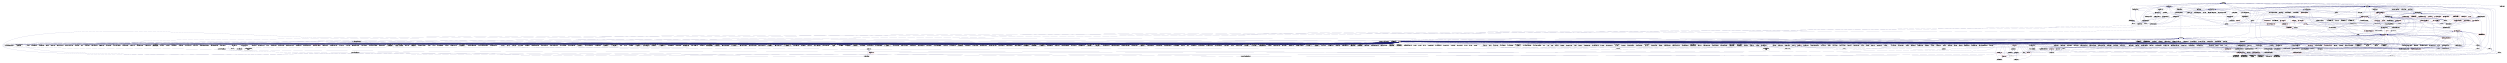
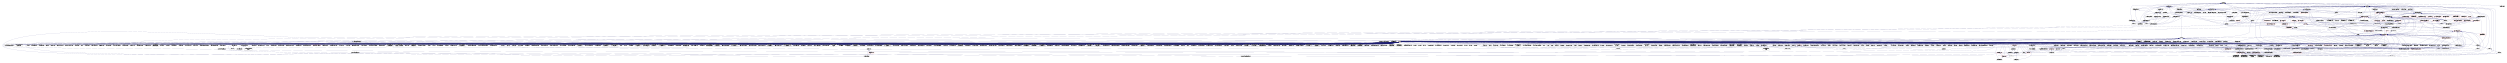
(2482, 35) -> (2482, 35)
